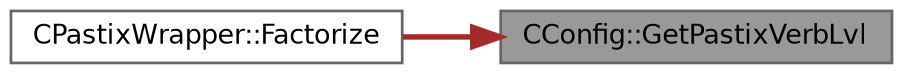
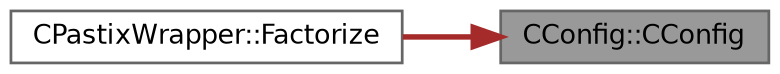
(696, 37) -> (635, 37)
